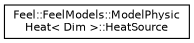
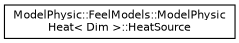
(97, 22) -> (120, 22)
